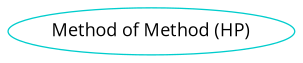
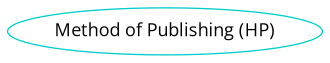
(151, 31) -> (165, 31)
